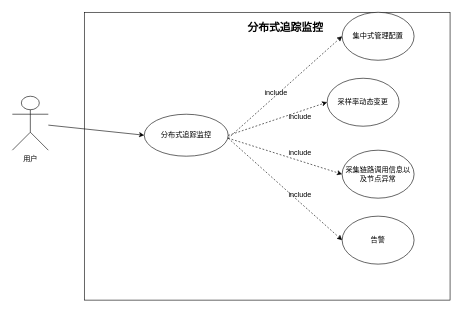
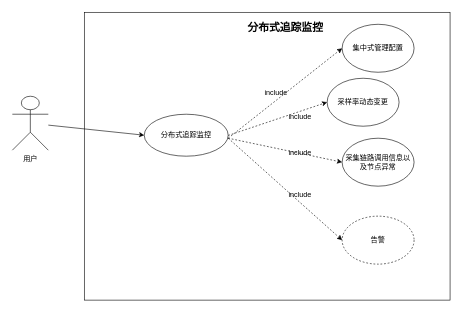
(378, 36) -> (378, 48)
(378, 174) -> (378, 162)
(378, 240) -> (378, 240)
